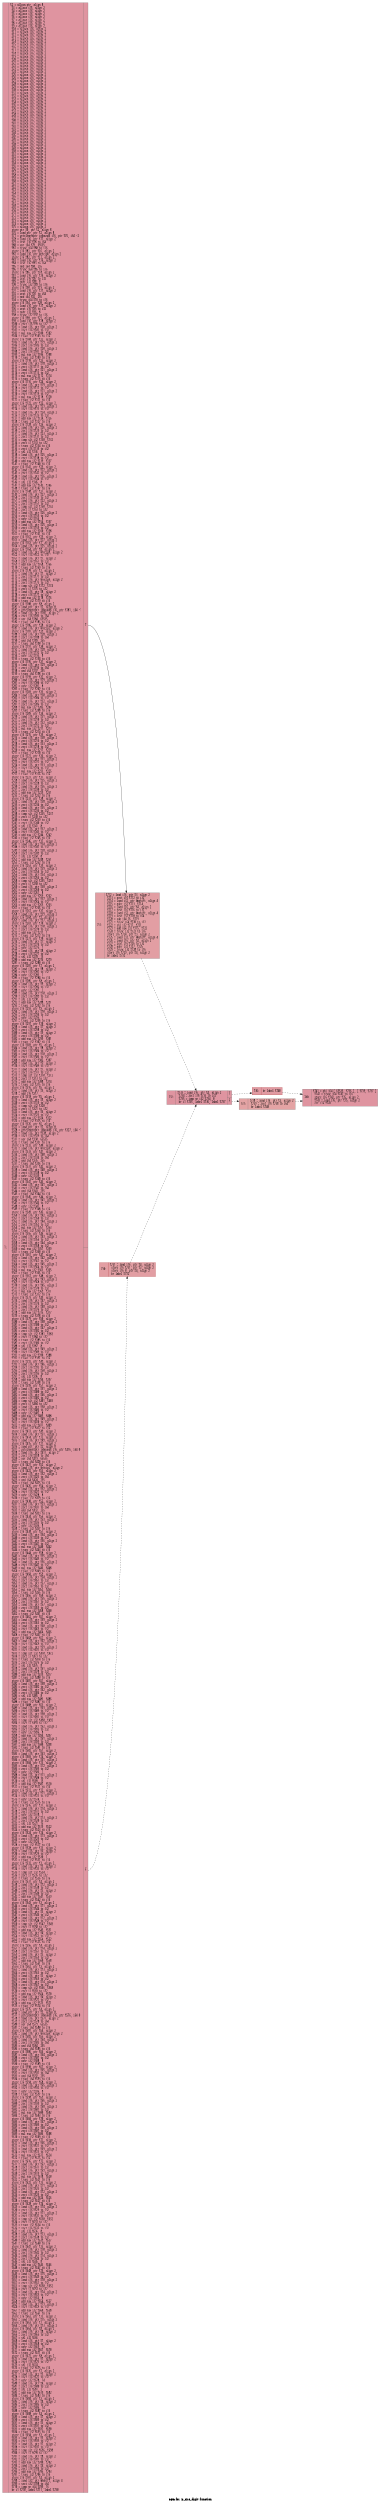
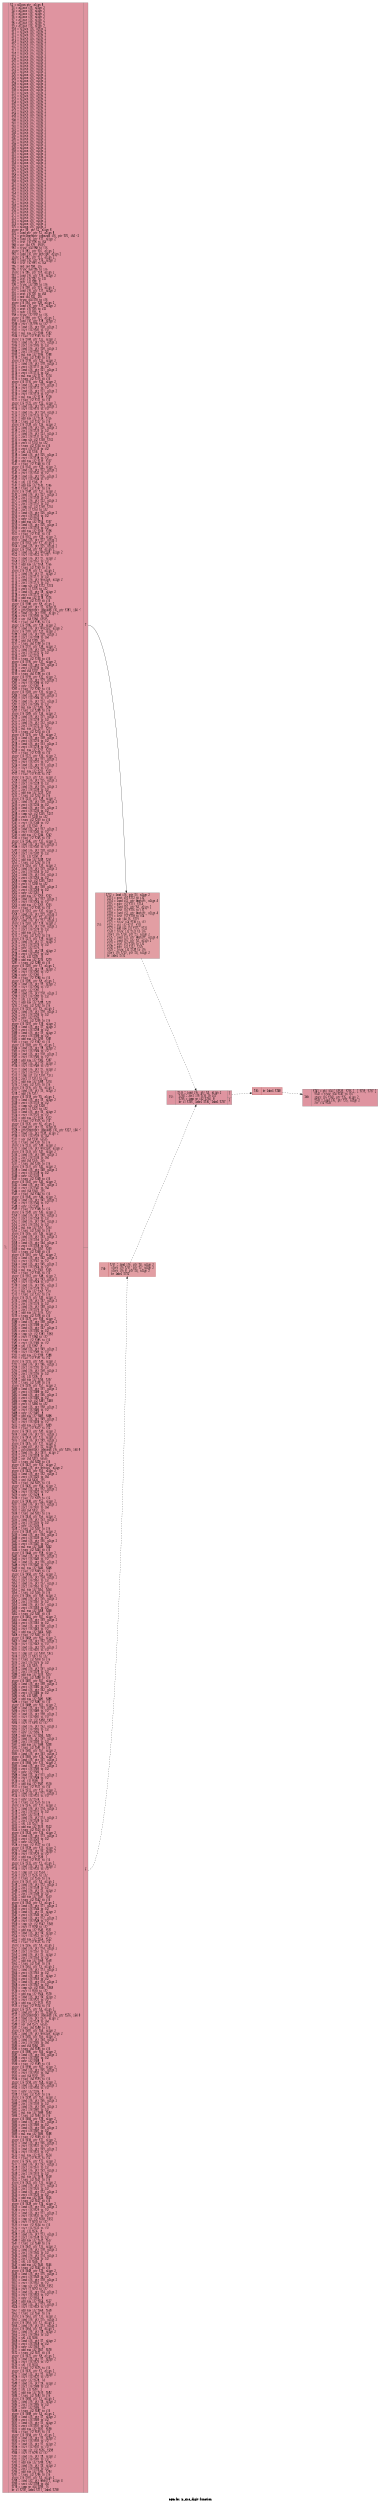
(267, 1104) -> none
